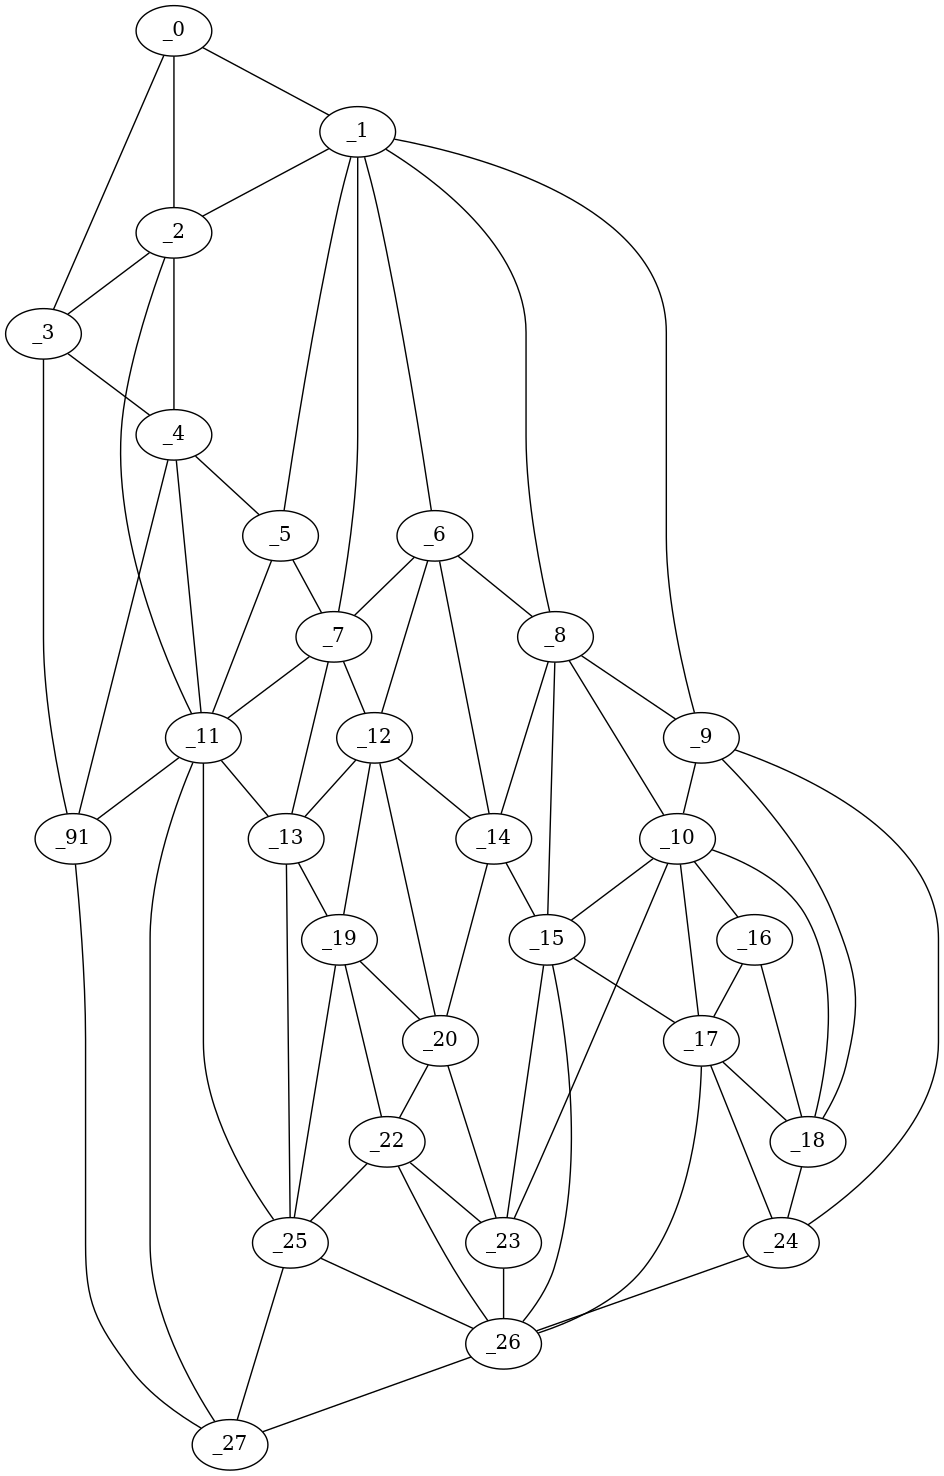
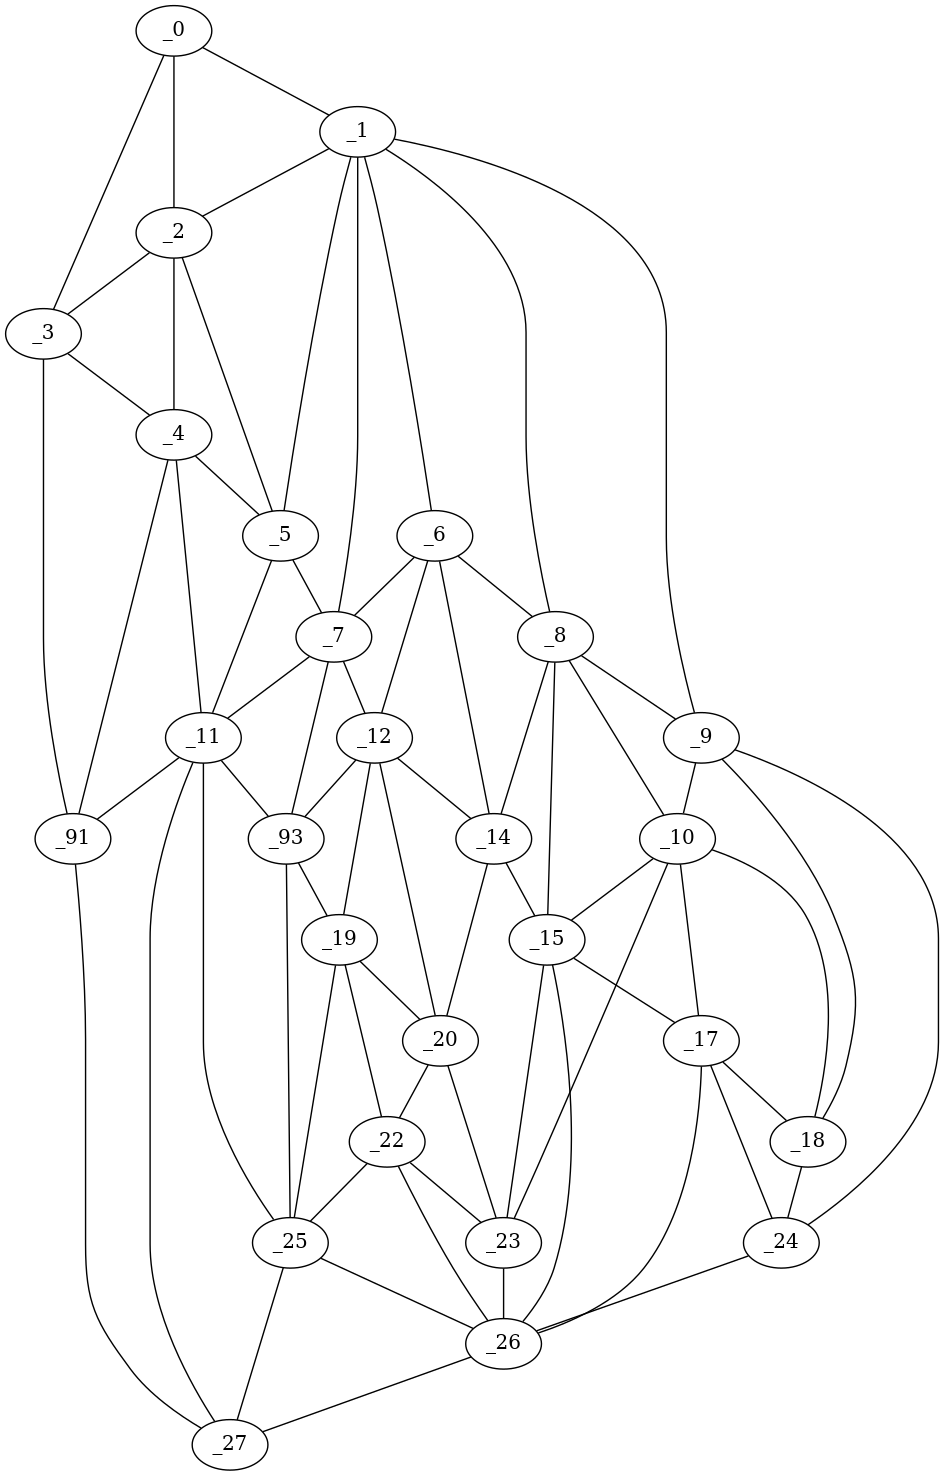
(123, 488) -> (227, 384)
(286, 839) -> (286, 839)
(755, 940) -> none
